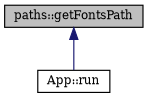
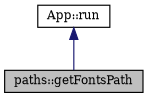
(74, 55) -> (74, 55)
